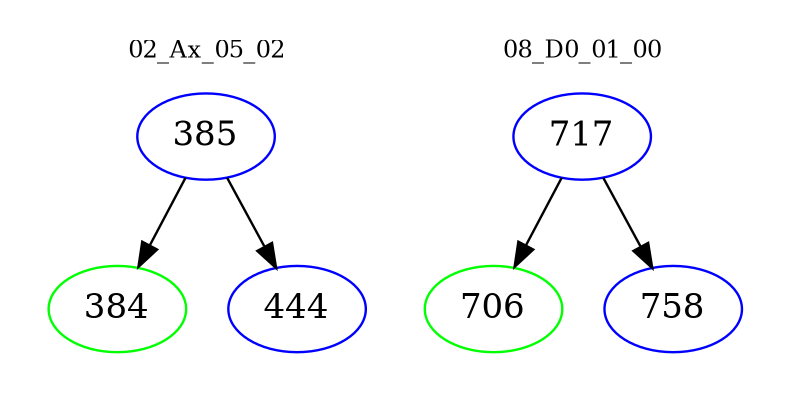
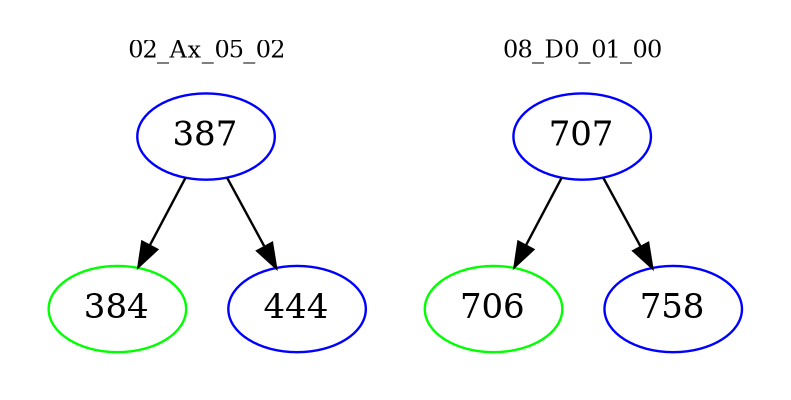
(206, 137) -> (206, 137)
(582, 137) -> (582, 137)
